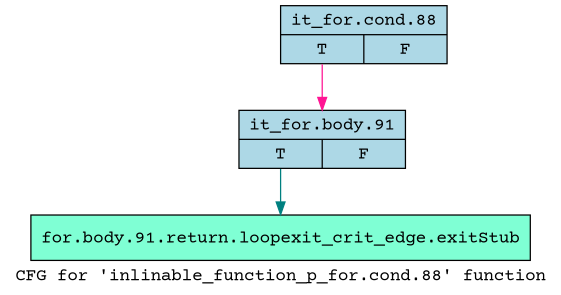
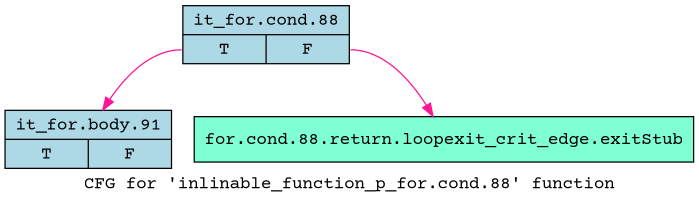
none -> (444, 139)
(281, 238) -> none
